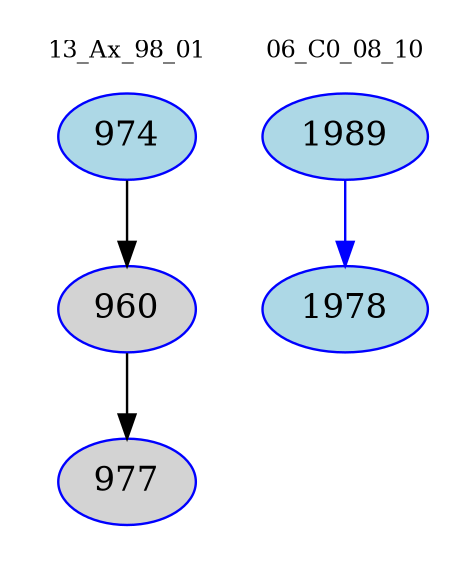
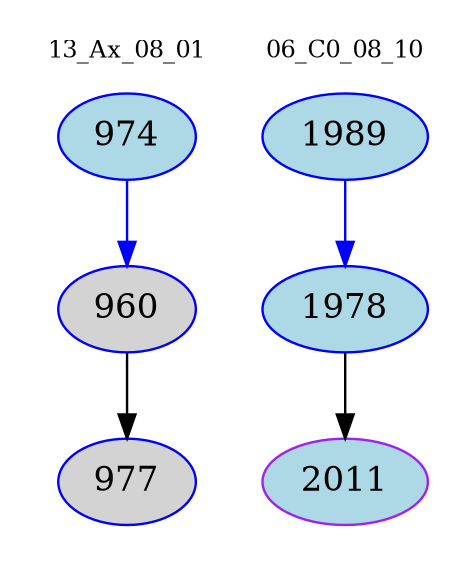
(127, 52) -> (127, 52)
(127, 211) -> (127, 211)
none -> (345, 482)
